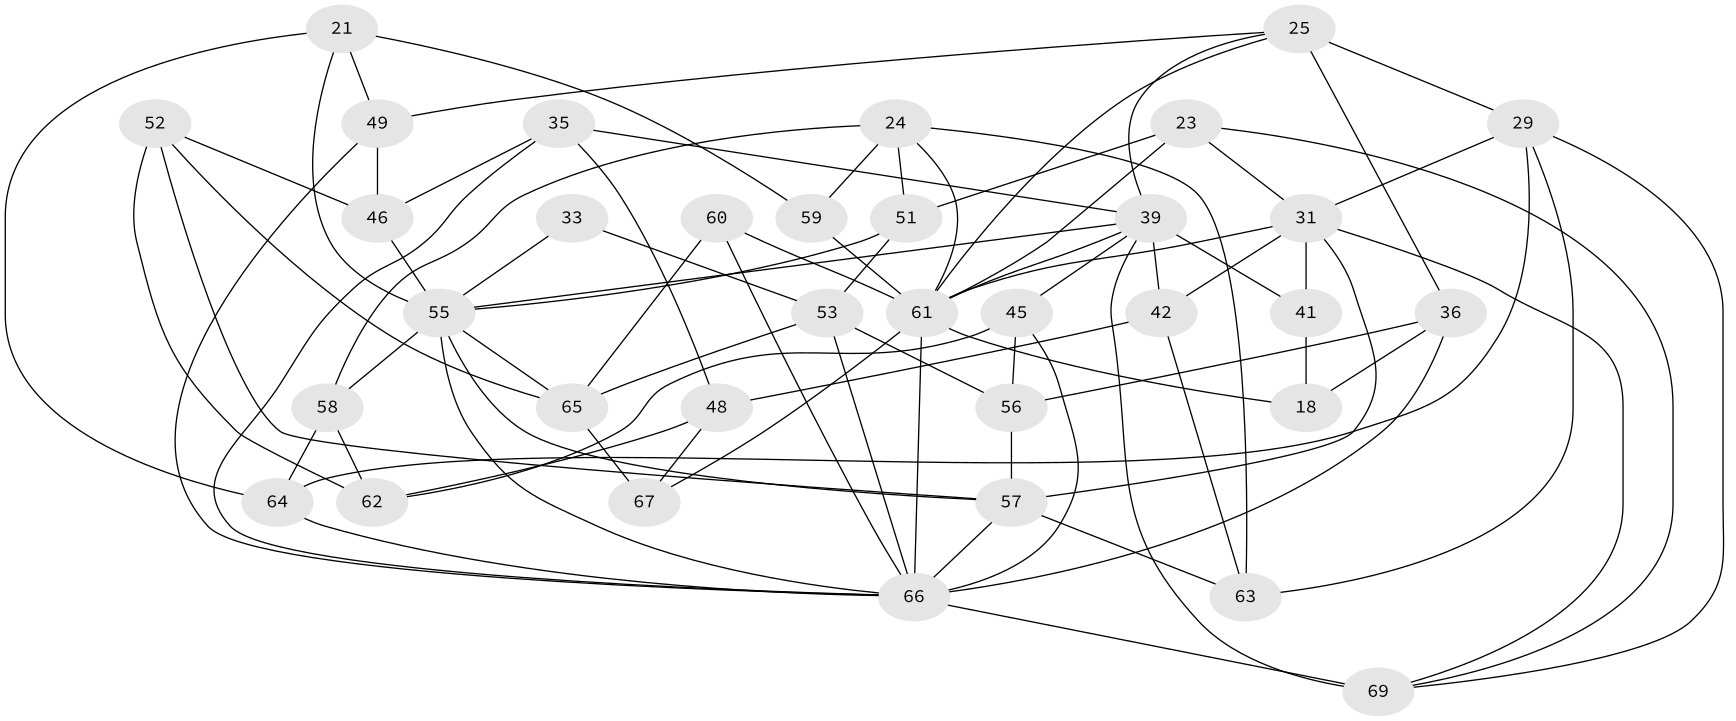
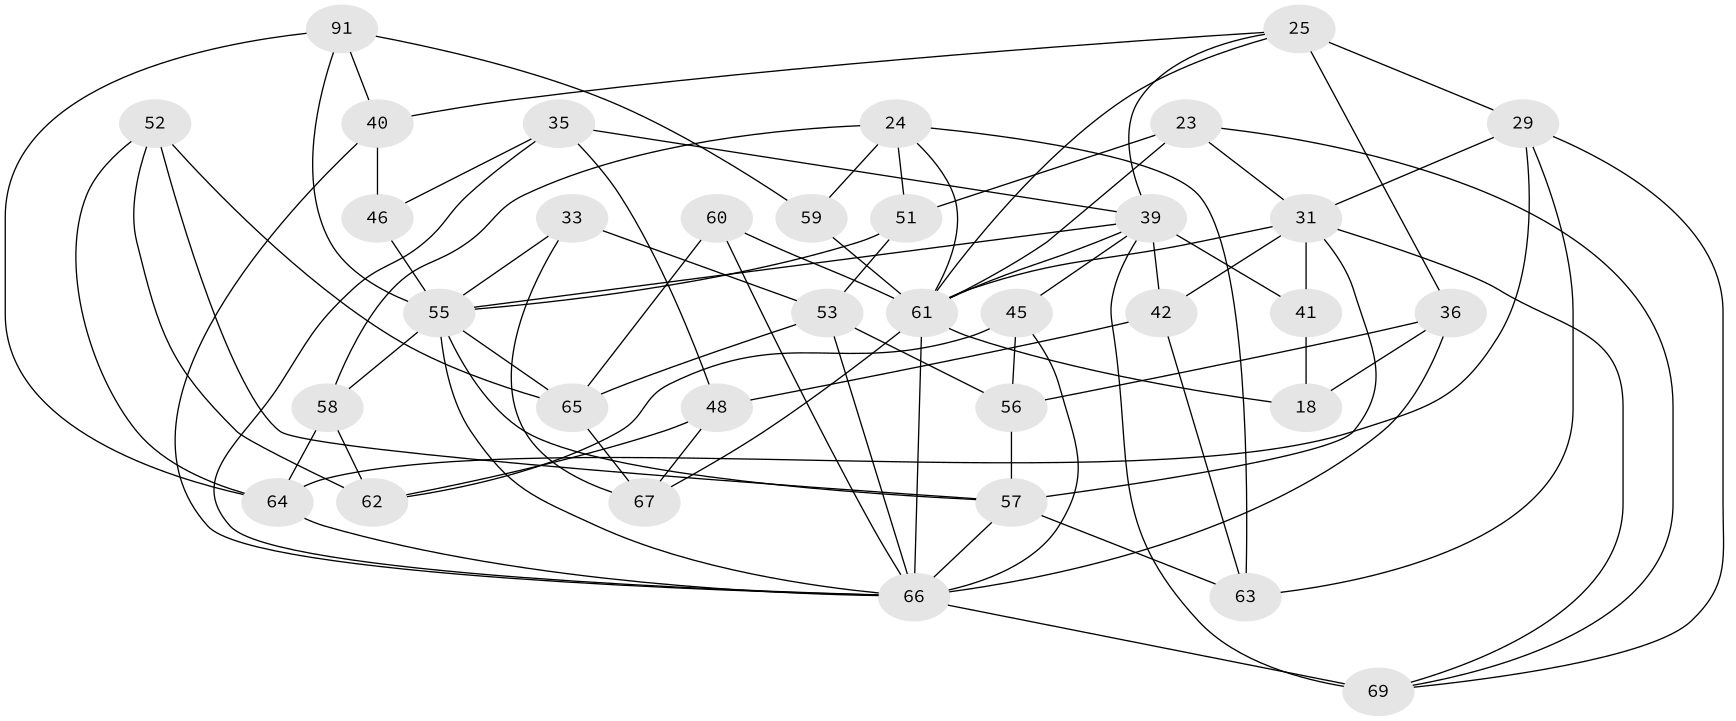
(342, 29) -> (342, 29)
(377, 124) -> (377, 124)
(266, 171) -> (91, 345)
none -> (511, 379)
